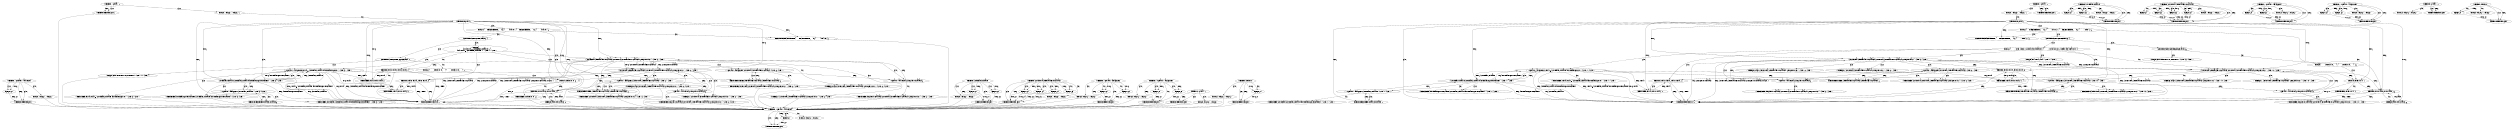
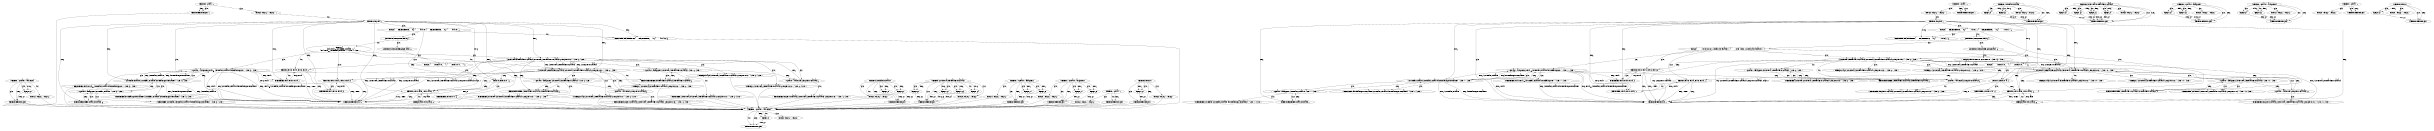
(2041, 60) -> none
(128, 76) -> none
